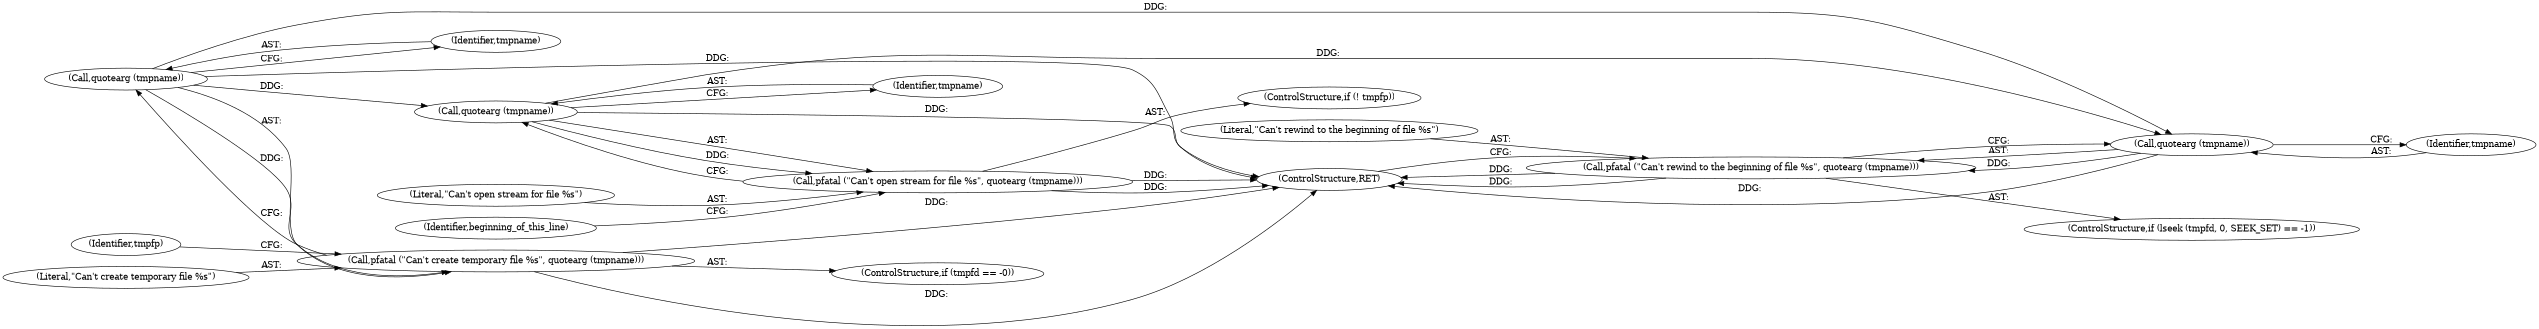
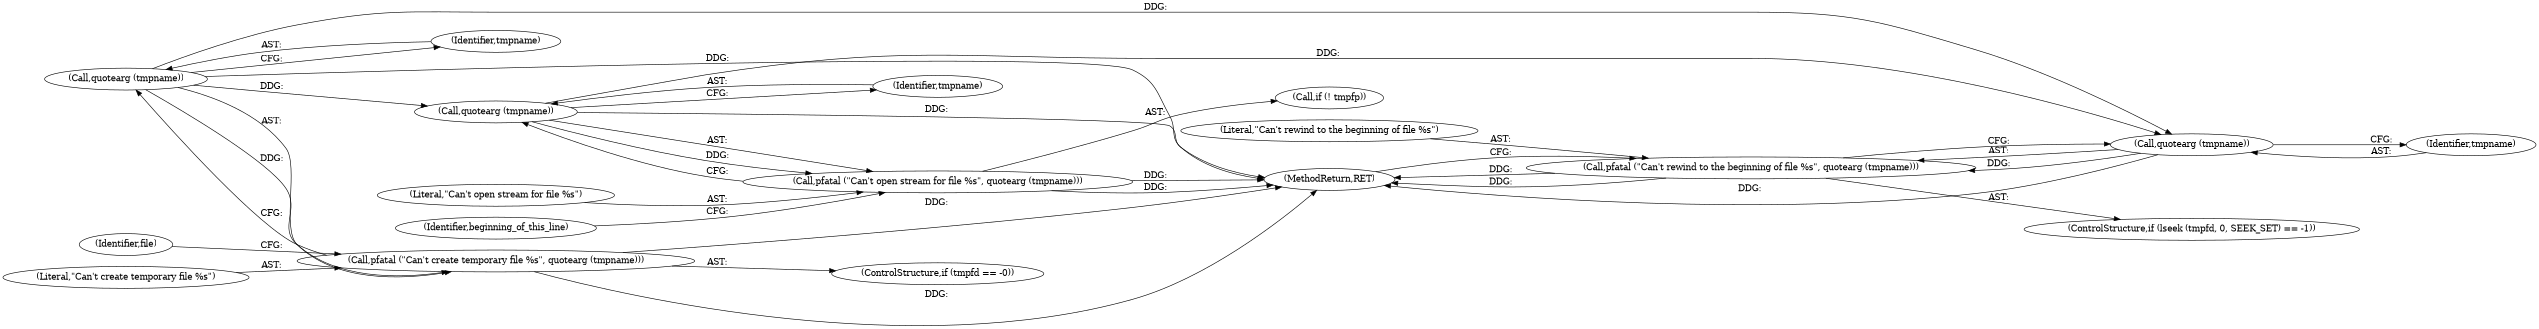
(1329, 98) -> (1329, 98)
(1329, 179) -> (1329, 179)
(126, 245) -> (126, 245)
